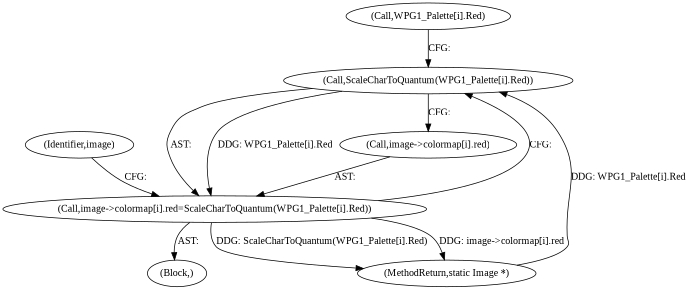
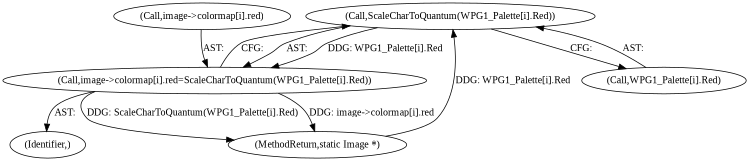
(441, 48) -> (635, 48)
(428, 109) -> (555, 48)
(80, 145) -> none
(177, 273) -> (48, 145)
